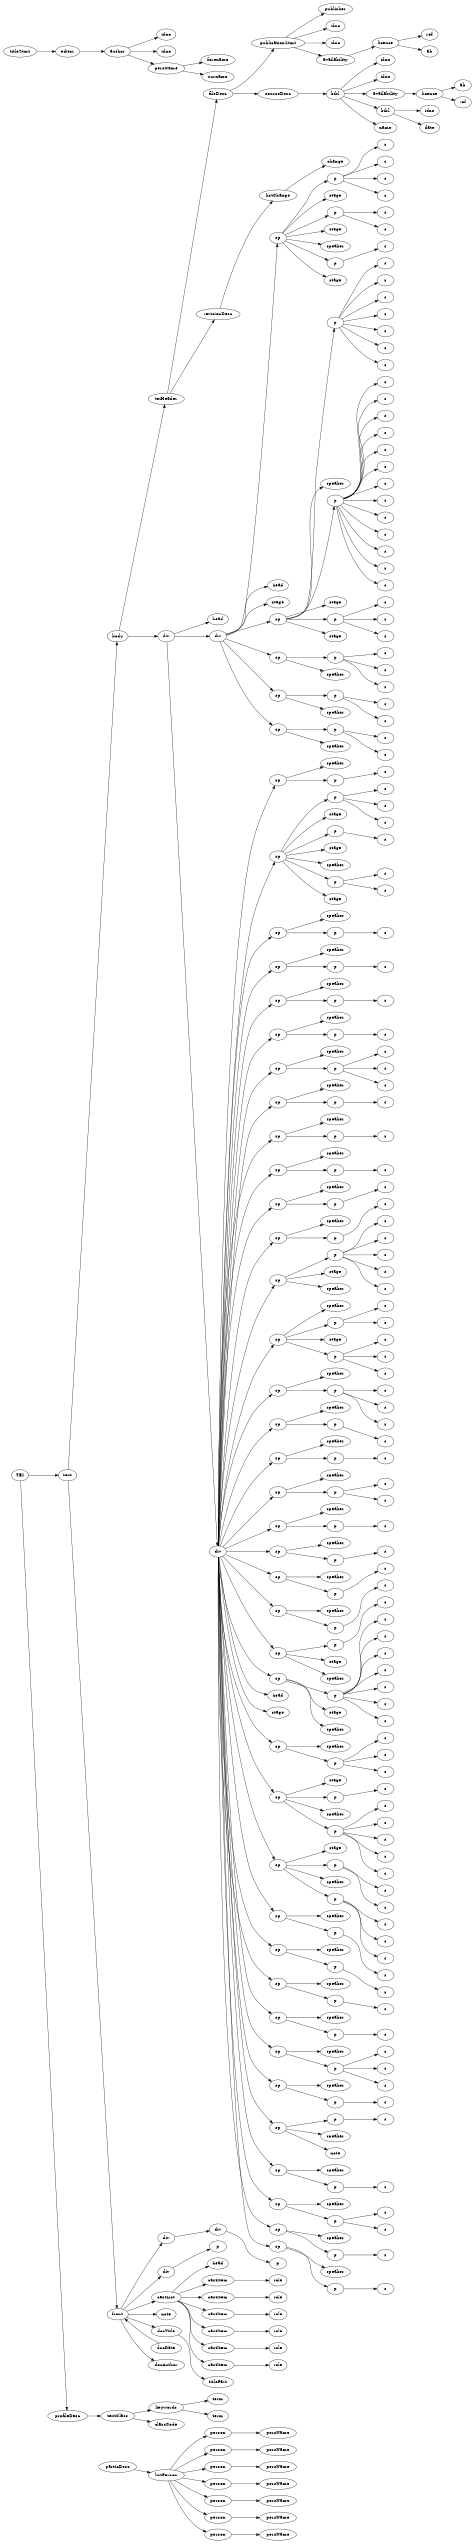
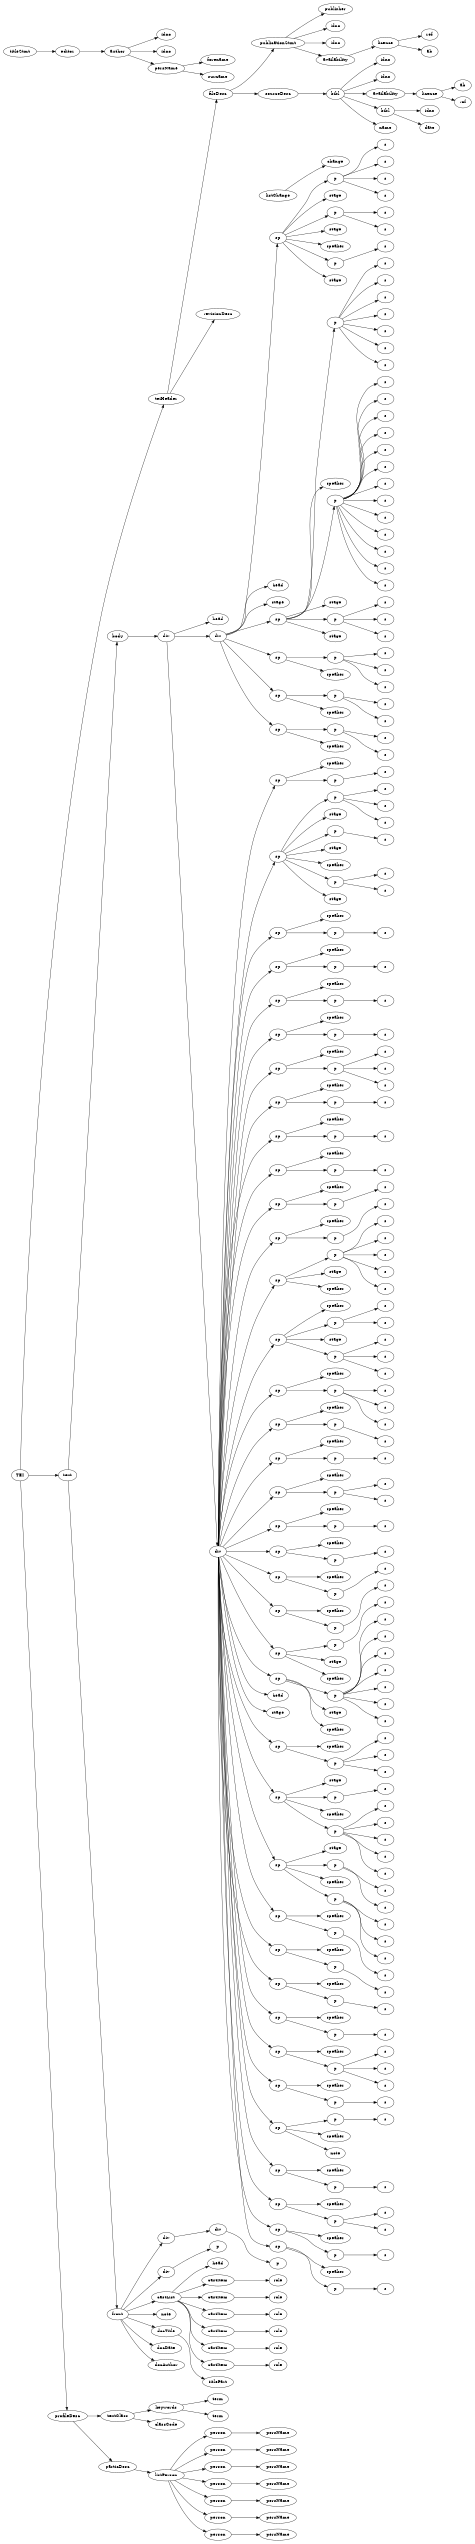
(240, 253) -> none
(142, 519) -> (55, 933)
(142, 2333) -> (135, 2333)
none -> (92, 2440)
